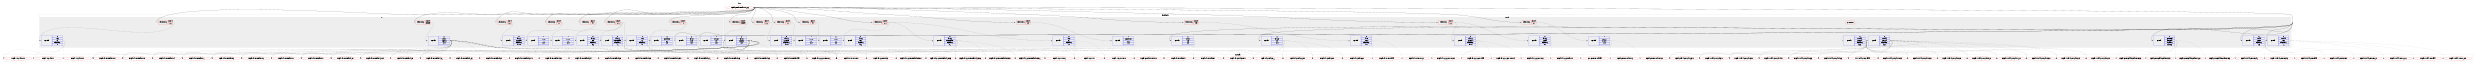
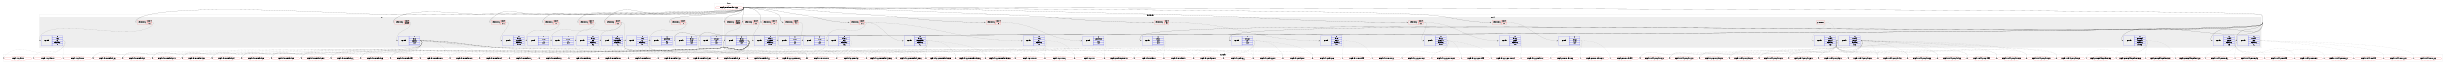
(762, 59) -> none
(1000, 59) -> (940, 59)
(1149, 59) -> (1119, 59)
(1595, 59) -> (1625, 59)
(1863, 59) -> (1982, 59)
(2041, 59) -> (1714, 59)
(2368, 59) -> (2339, 59)
